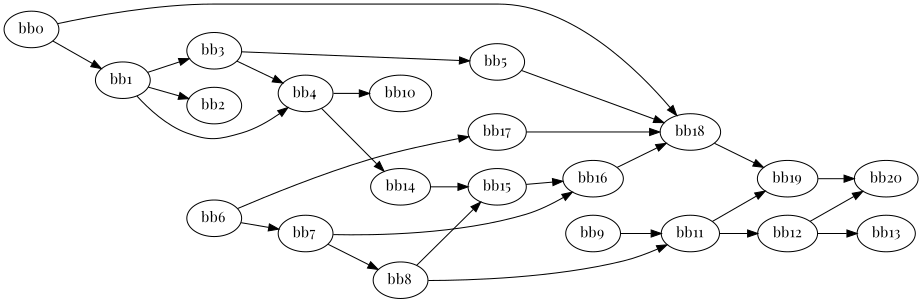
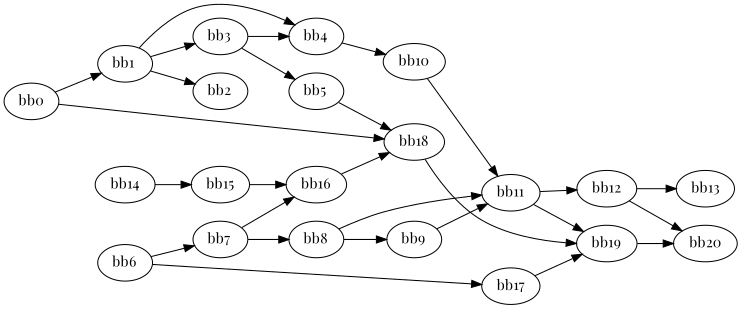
none -> (460, 123)
(588, 132) -> (554, 267)
(349, 136) -> none
(445, 237) -> (360, 239)
